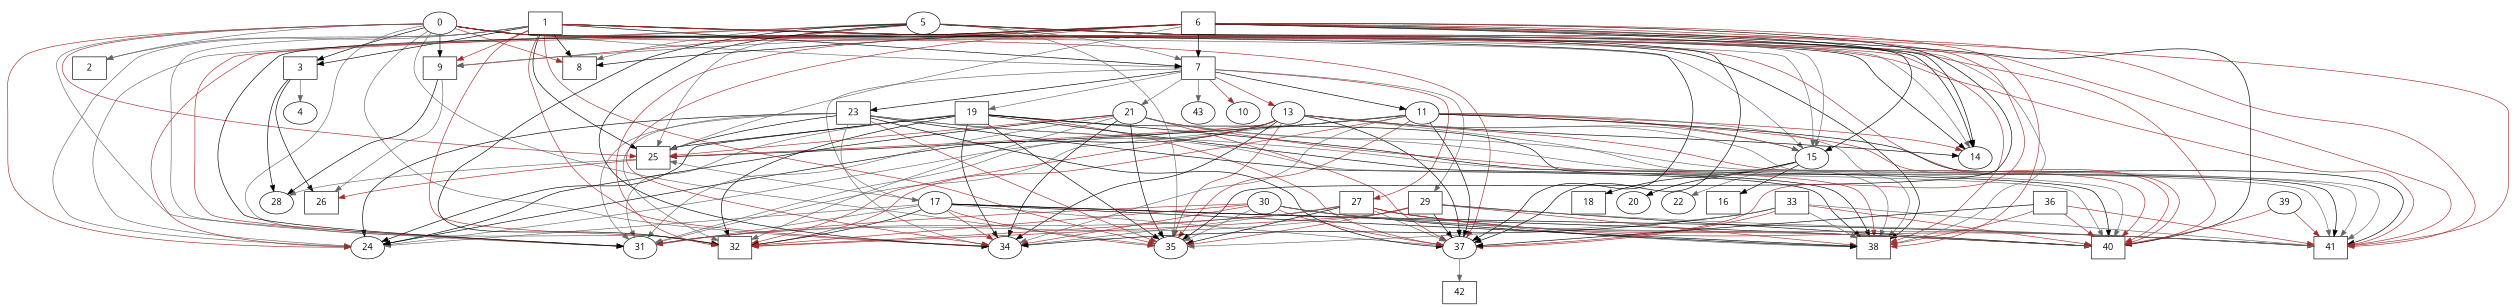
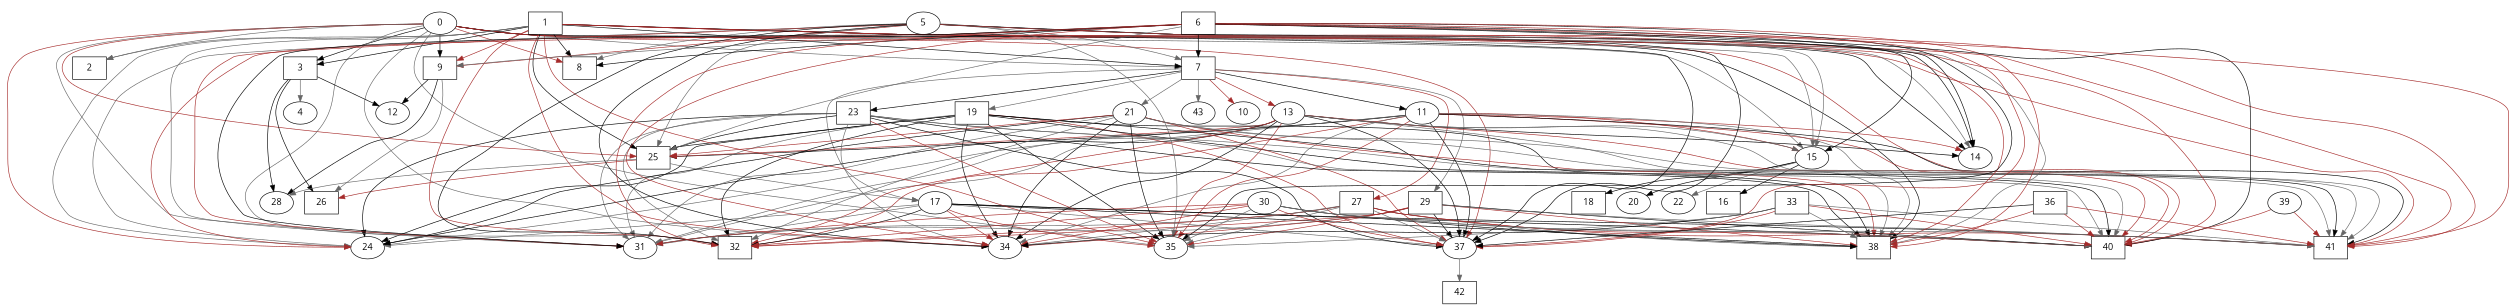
none -> (393, 113)
(791, 183) -> (785, 183)
(1266, 225) -> (1266, 225)
none -> (1219, 231)
